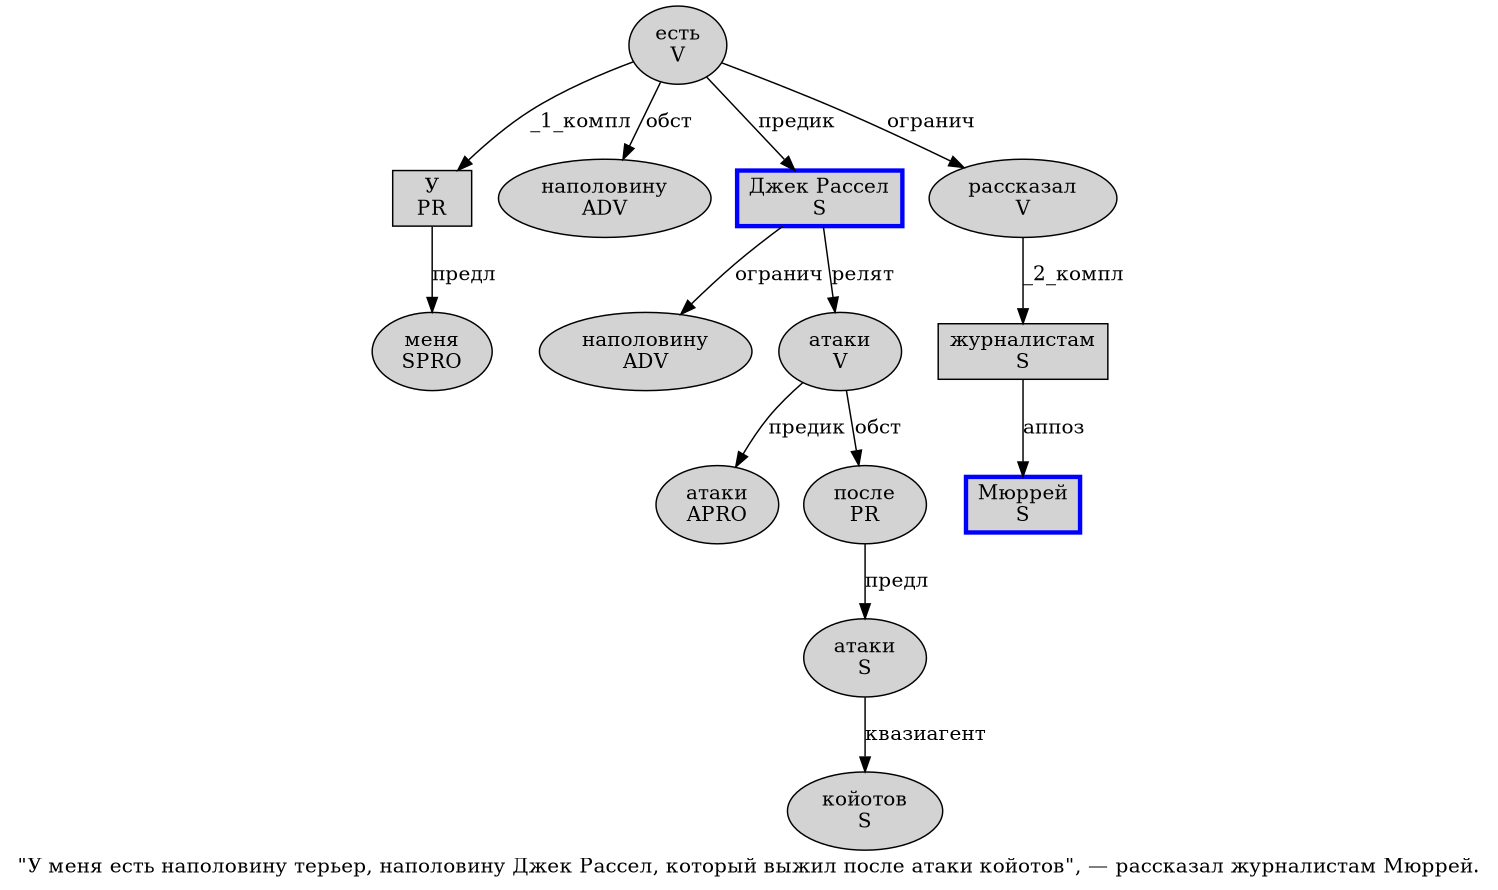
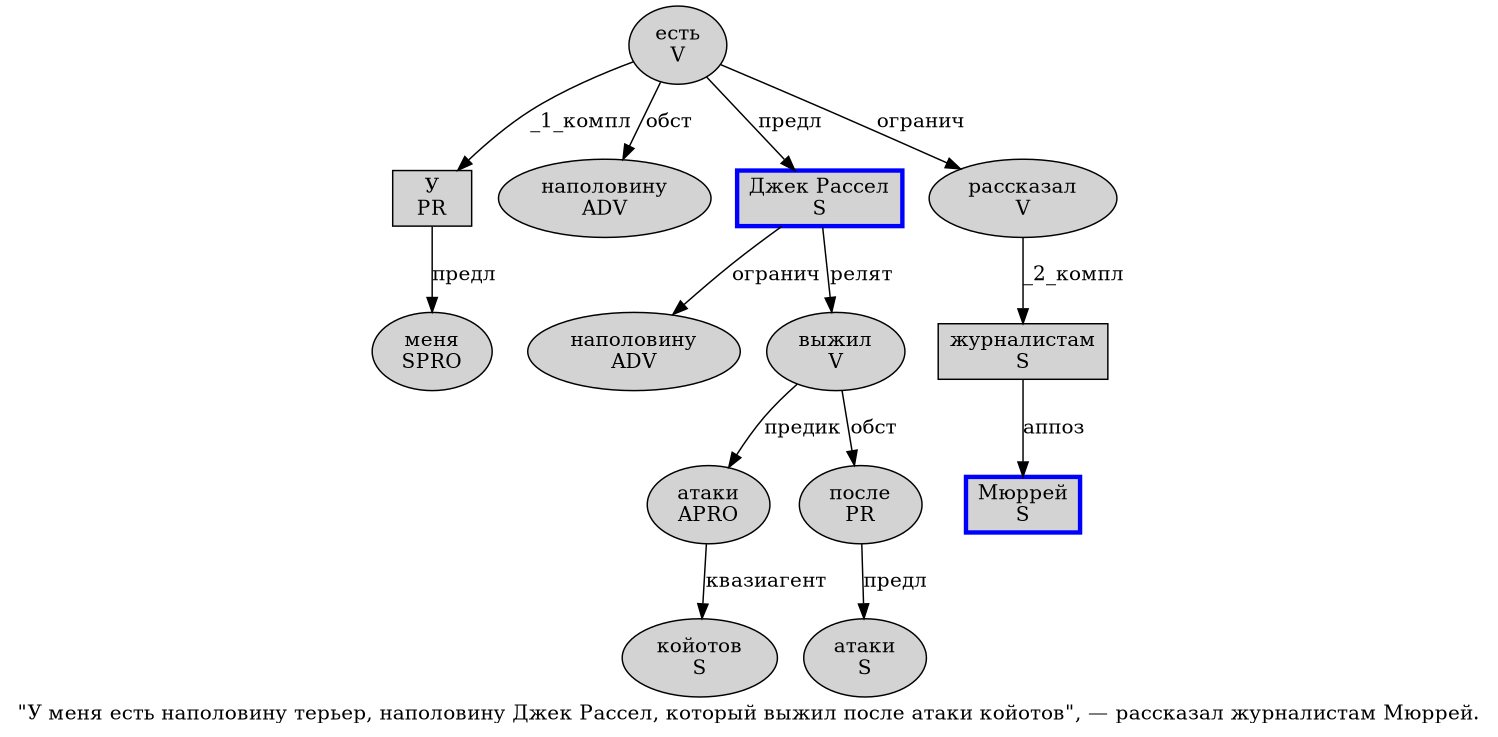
(797, 122) -> (790, 122)
(840, 352) -> (836, 352)
(865, 727) -> (705, 574)
